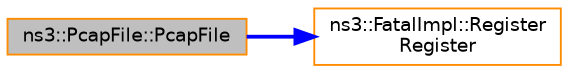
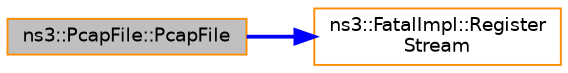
(438, 37) -> (438, 37)
